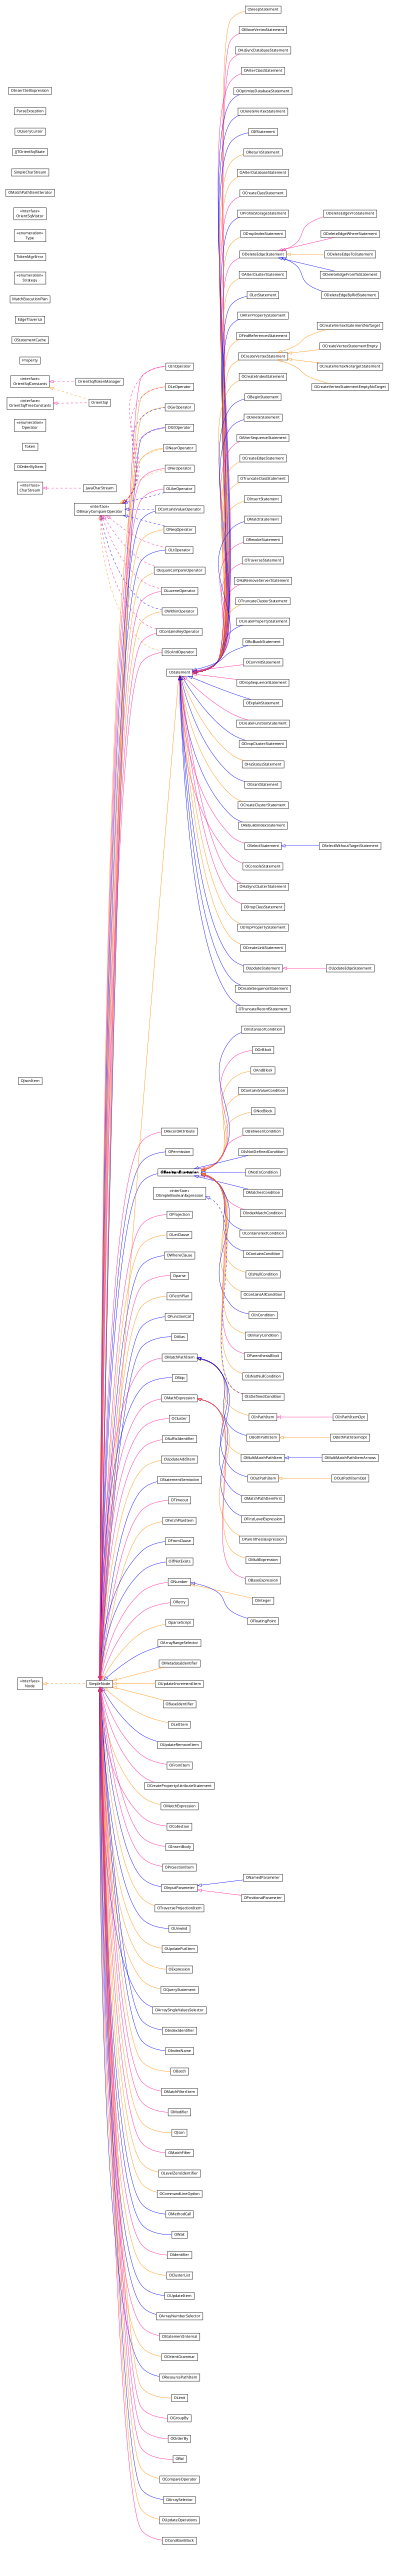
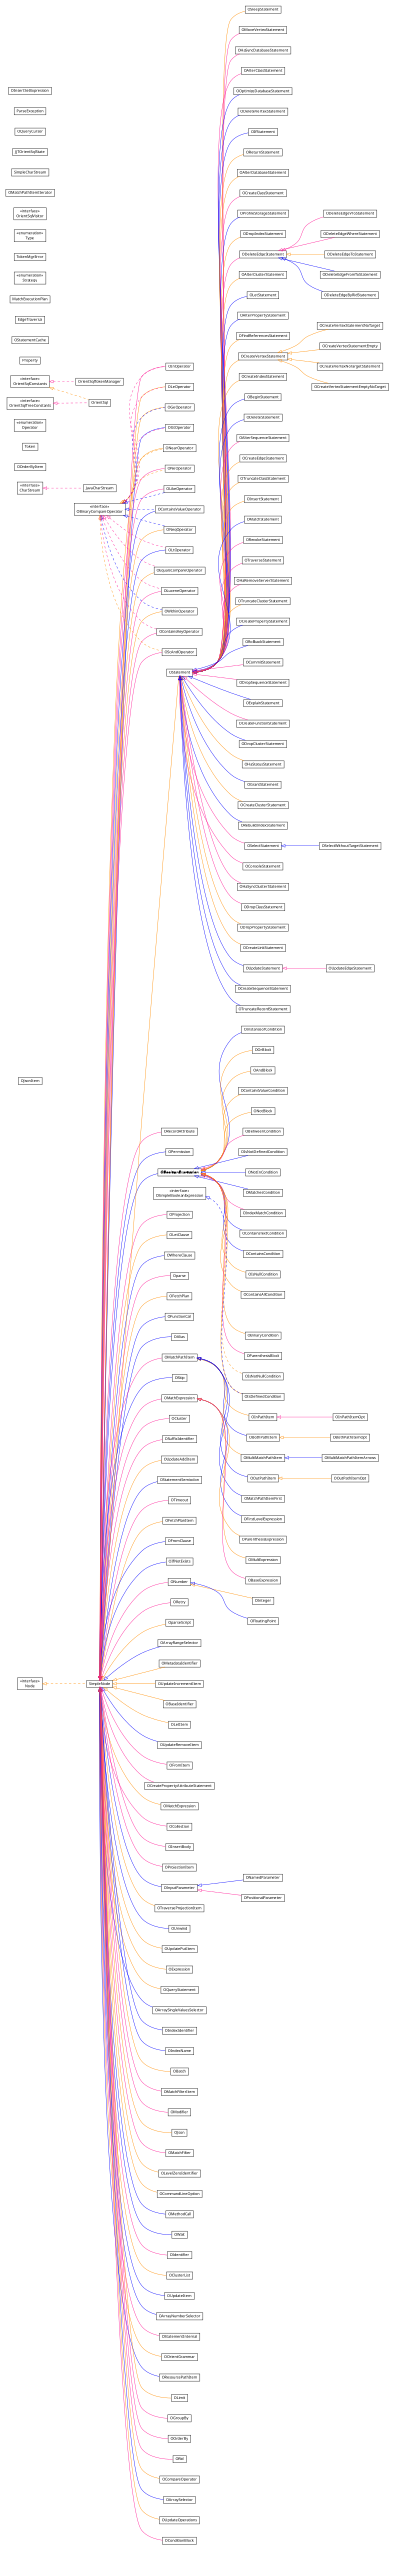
(222, 1078) -> (222, 1078)
(224, 1274) -> (224, 1274)
(263, 1315) -> none
